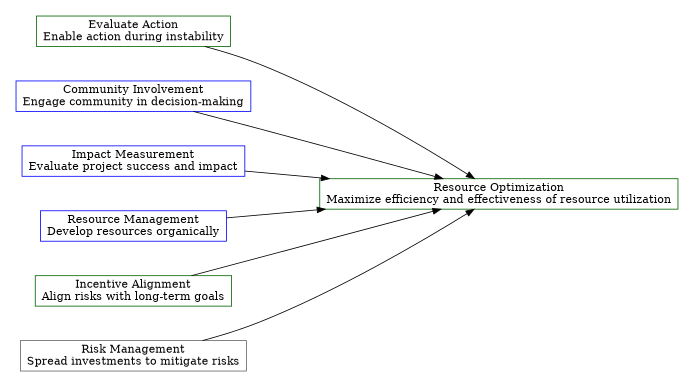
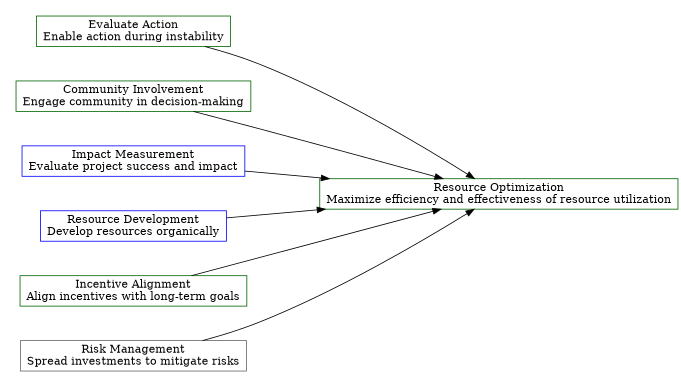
(133, 96) -> (133, 96)
(133, 226) -> (133, 226)
(133, 291) -> (133, 291)
